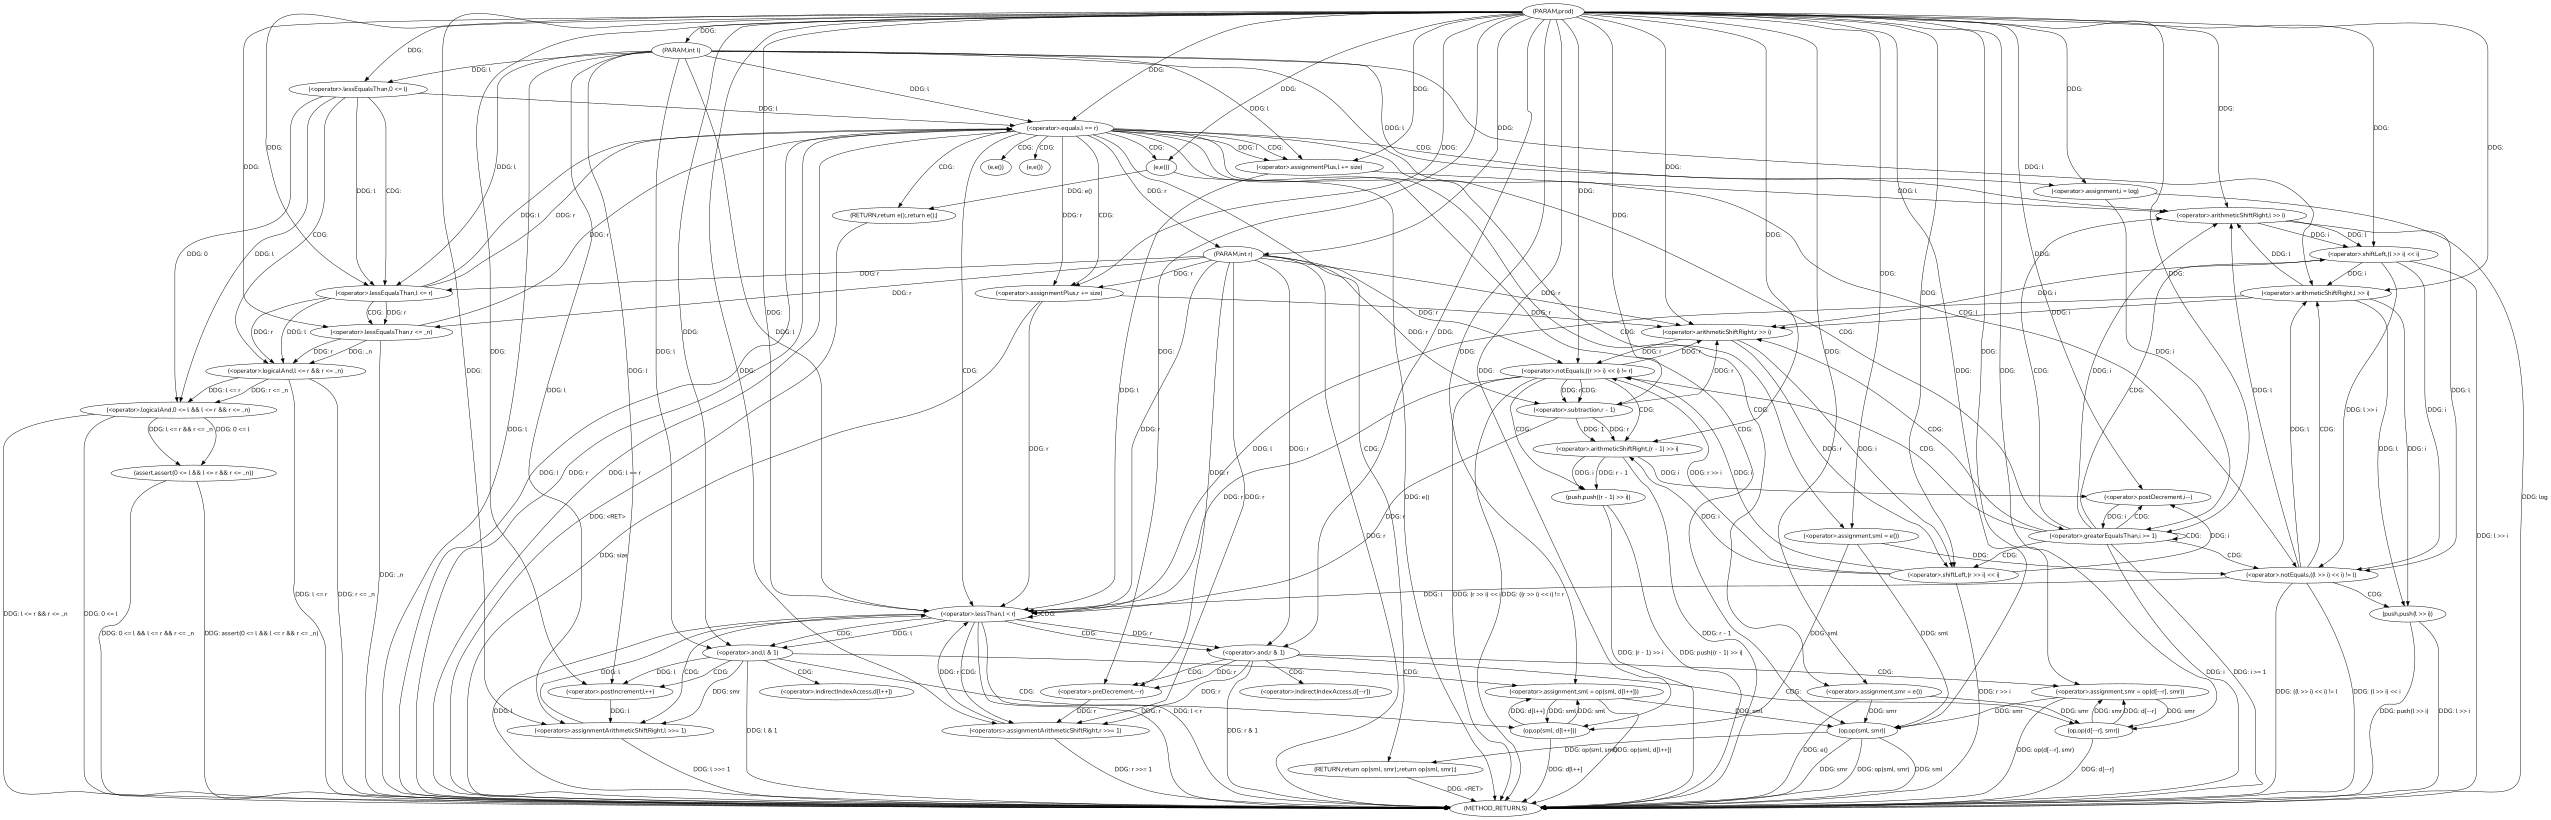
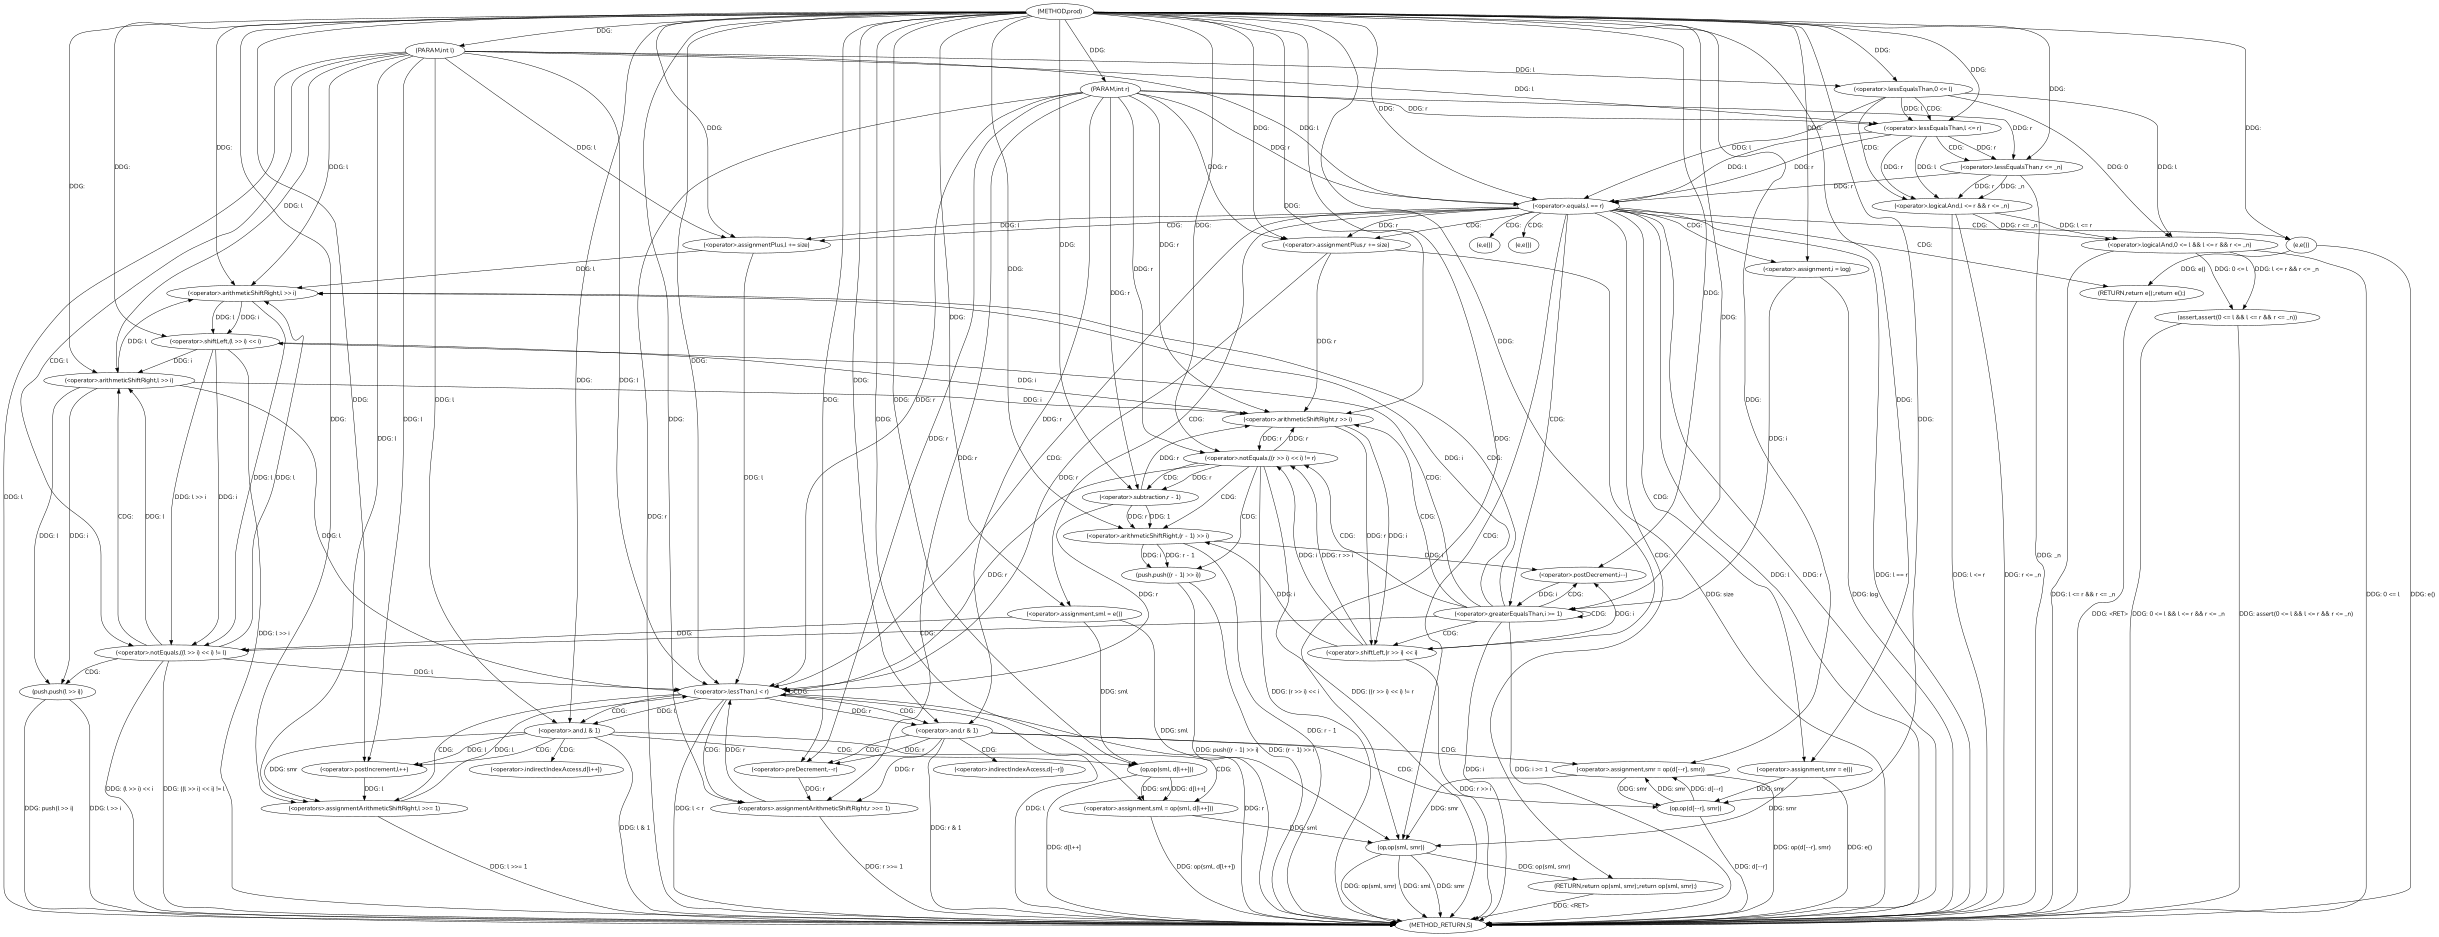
(1553, 12) -> (1060, 12)
(1145, 197) -> (1318, 176)
(1549, 708) -> none
